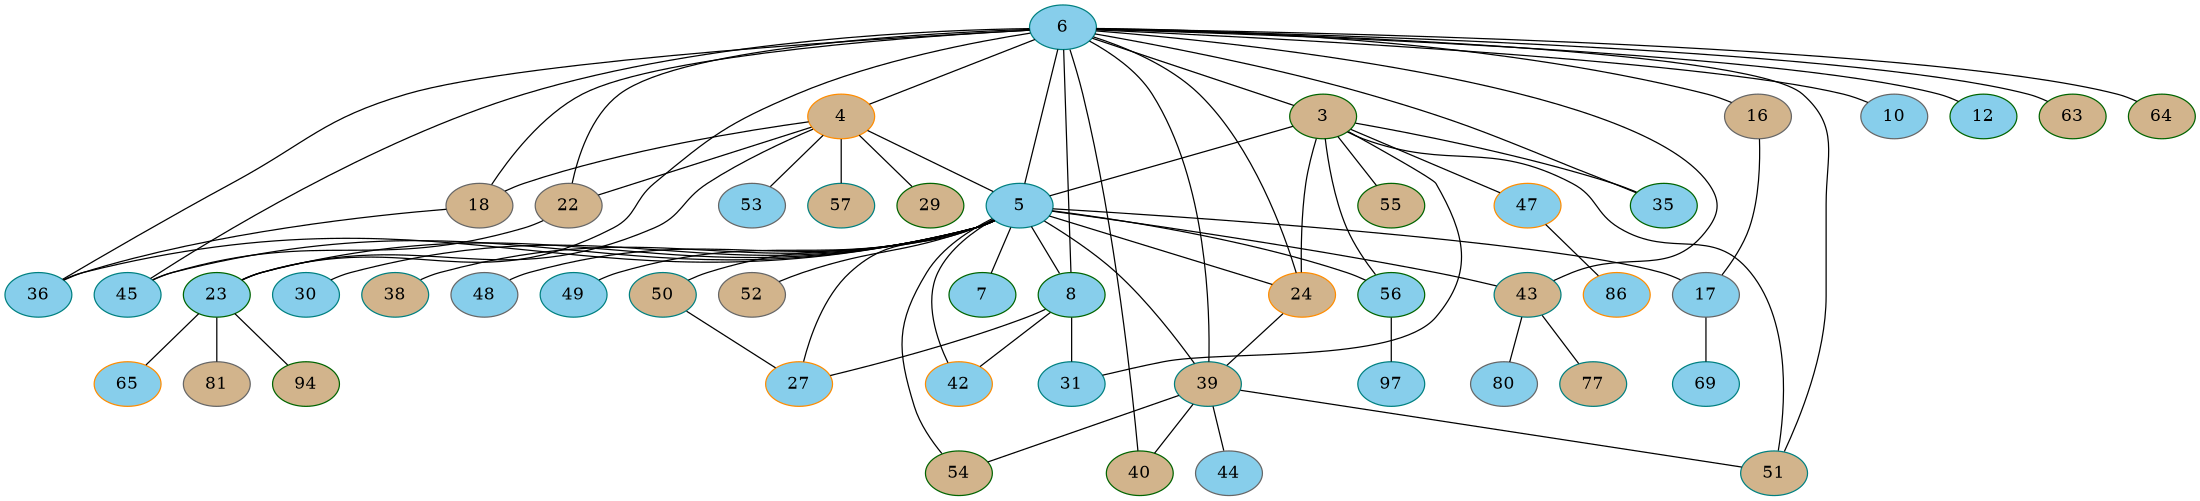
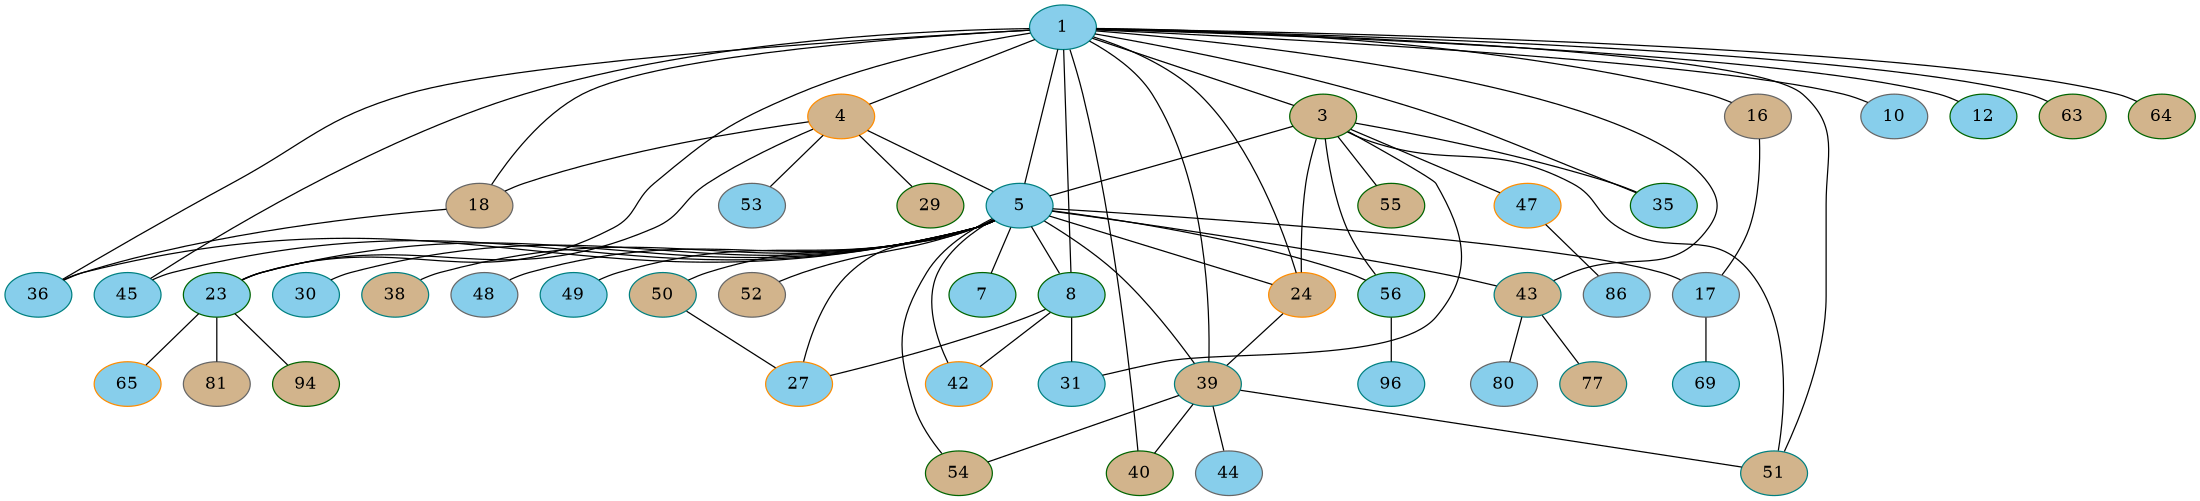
(1063, 27) -> (1063, 27)
(569, 206) -> none
(841, 206) -> none
(1617, 295) -> (1617, 295)
(1391, 384) -> (1391, 384)
